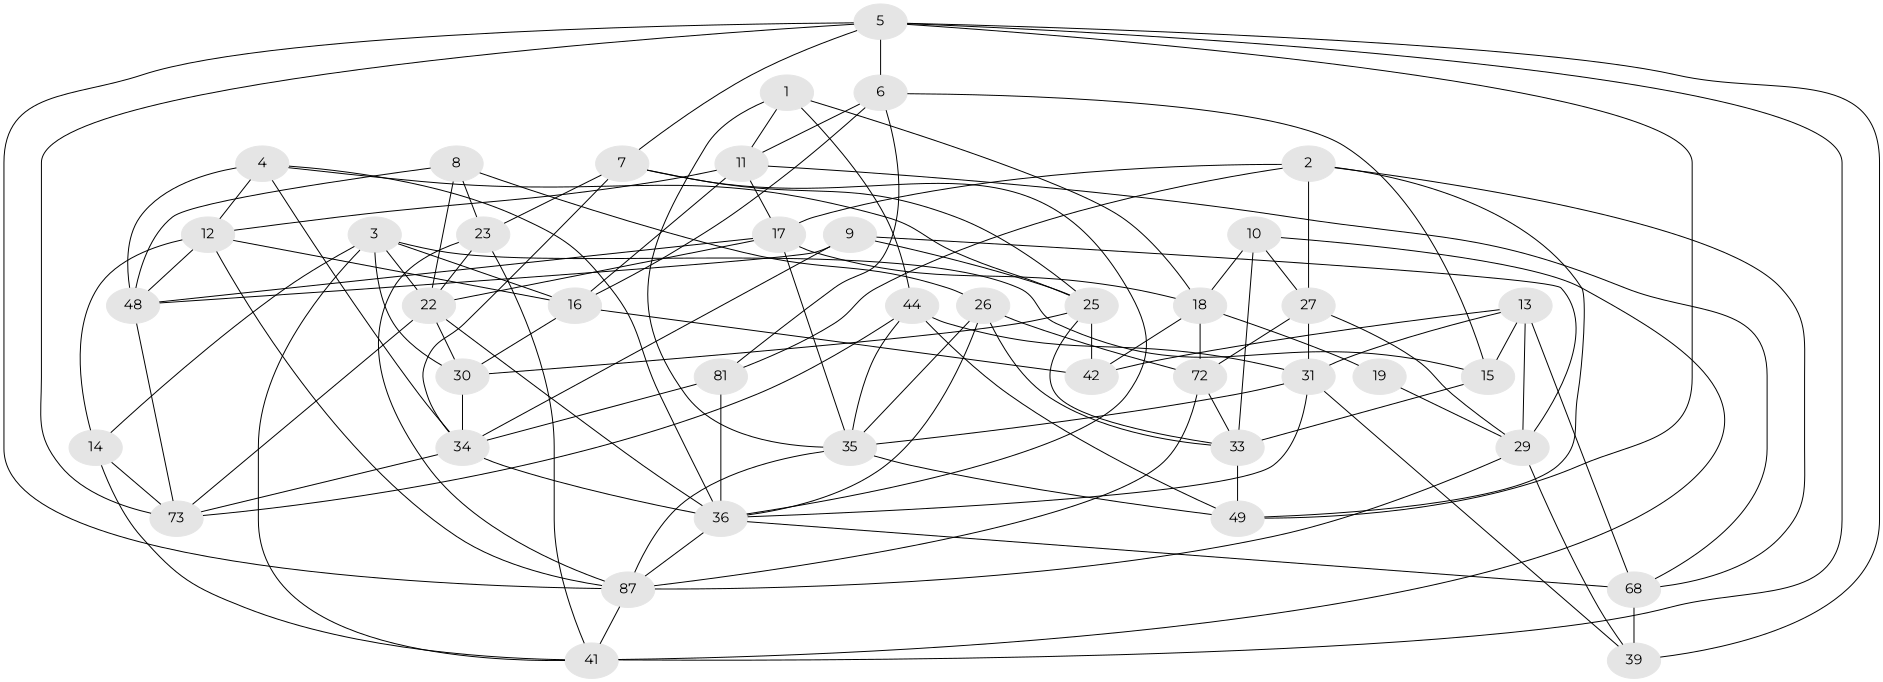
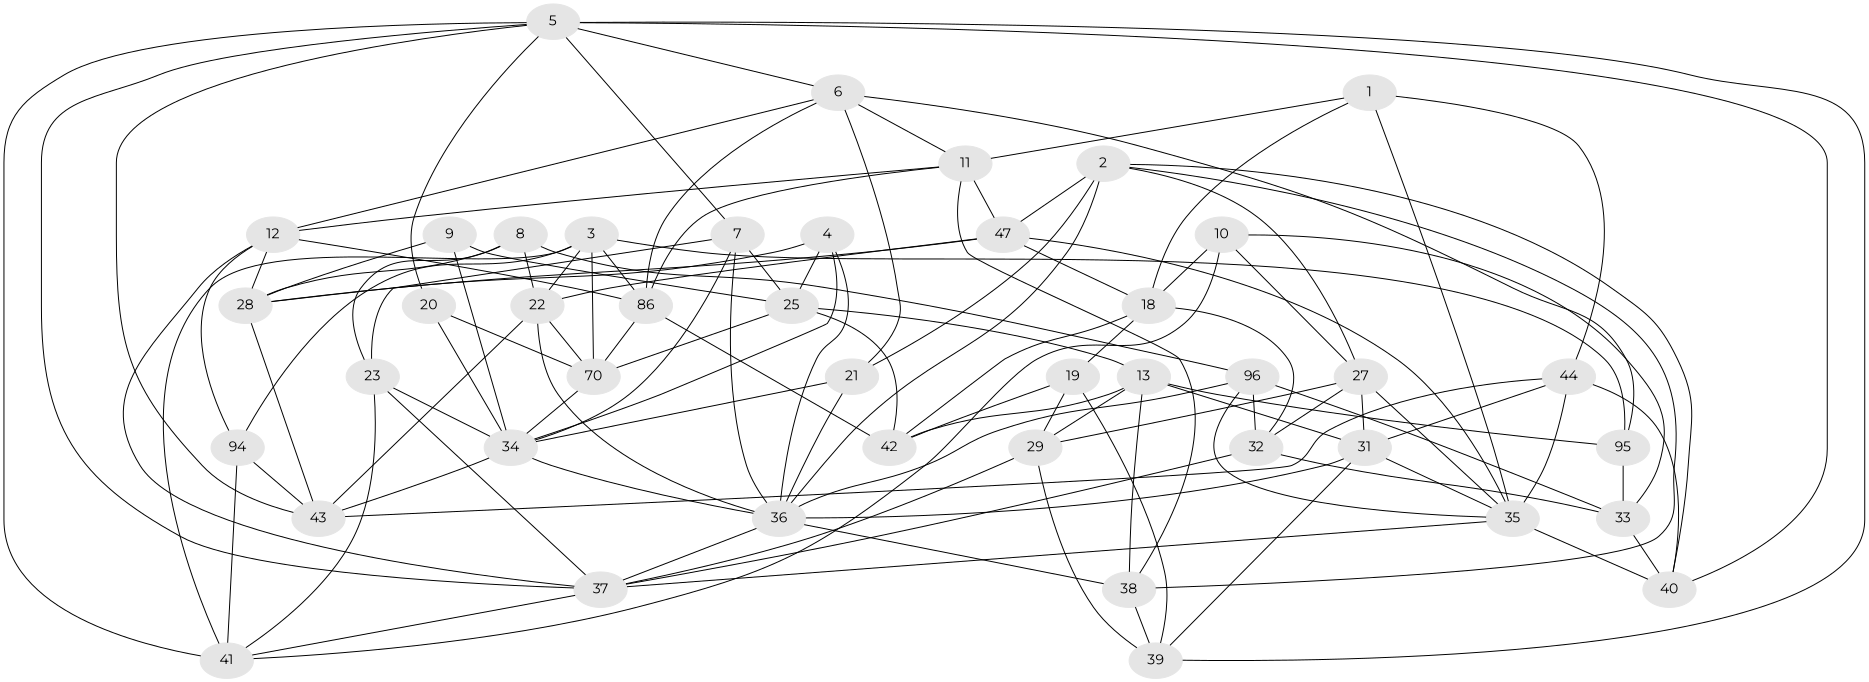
(241, 191) -> (556, 164)
(779, 235) -> (1003, 235)
(1297, 263) -> none
(456, 270) -> (442, 412)
(133, 306) -> (246, 306)
none -> (429, 306)
(575, 306) -> (646, 306)
(983, 306) -> (1252, 377)
none -> (958, 351)
(462, 377) -> (594, 377)
(721, 377) -> (852, 377)
(1200, 377) -> (1256, 448)
(1488, 377) -> (1623, 448)
(1055, 393) -> (973, 328)
none -> (994, 406)
(96, 448) -> (238, 448)
none -> (1443, 453)
none -> (1145, 512)
(177, 519) -> (319, 519)
(1238, 519) -> (1669, 590)
(628, 590) -> (601, 590)
(1634, 590) -> (1129, 590)
